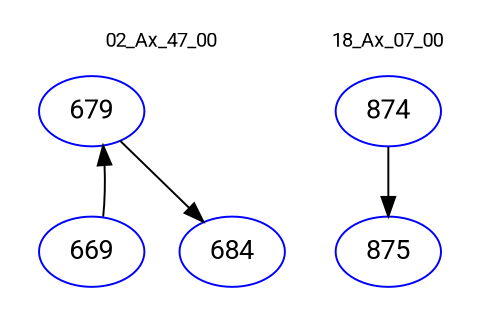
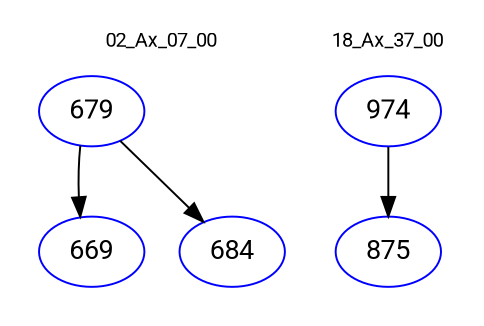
(162, 42) -> (162, 42)
(388, 42) -> (388, 42)
(388, 111) -> (388, 111)
(105, 191) -> (79, 171)
